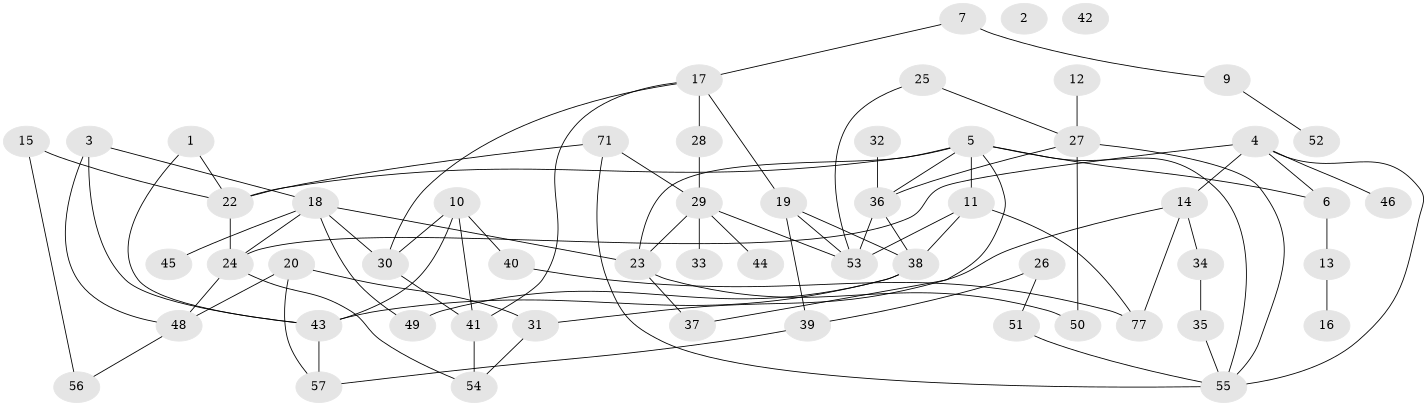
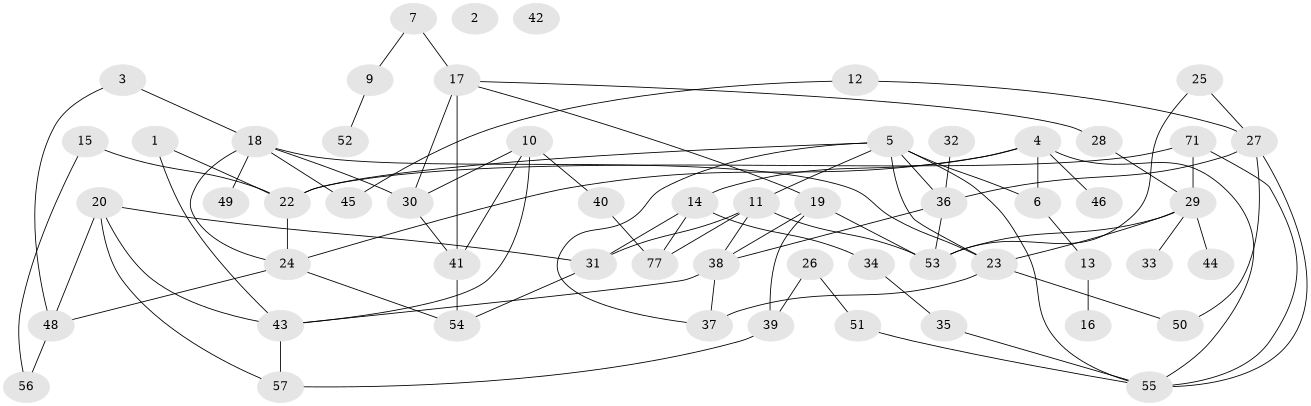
none -> (590, 104)
none -> (685, 231)
(138, 288) -> (168, 290)
(676, 296) -> (713, 295)
